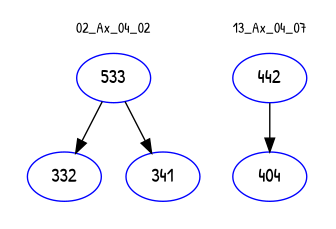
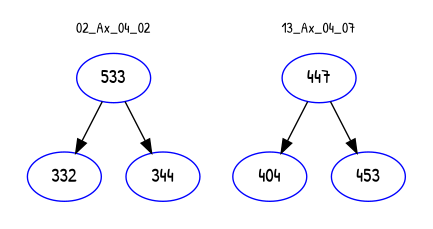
(270, 78) -> (319, 78)
(163, 177) -> (163, 177)
none -> (368, 177)
